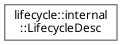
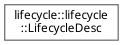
(61, 22) -> (61, 22)
